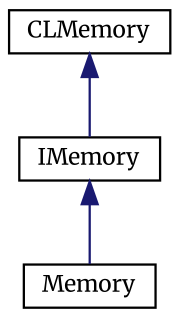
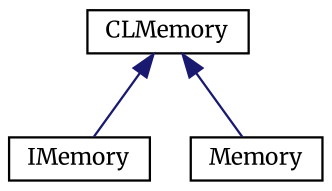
(90, 234) -> (219, 105)
